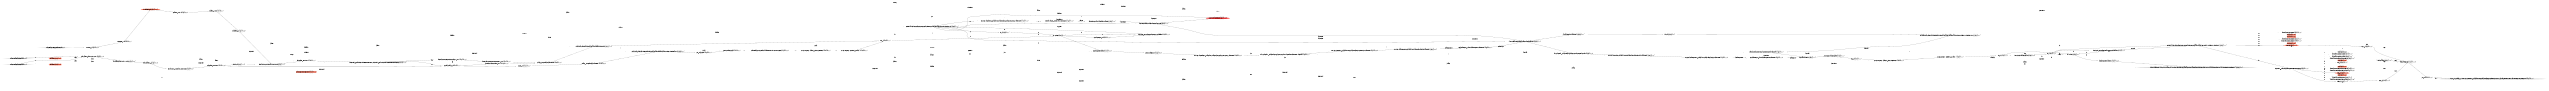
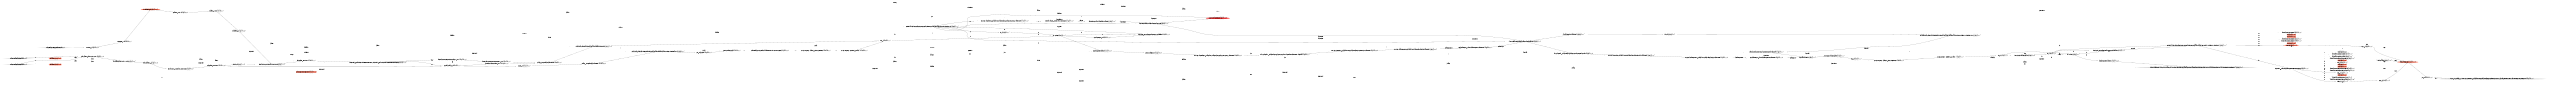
(2408, 62) -> (2408, 62)
none -> (2342, 65)
(2342, 73) -> (2342, 73)
